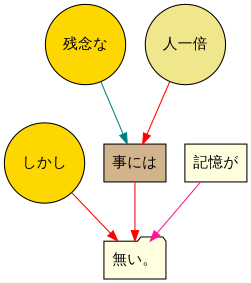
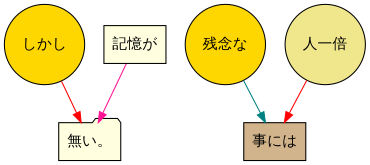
(135, 206) -> none
